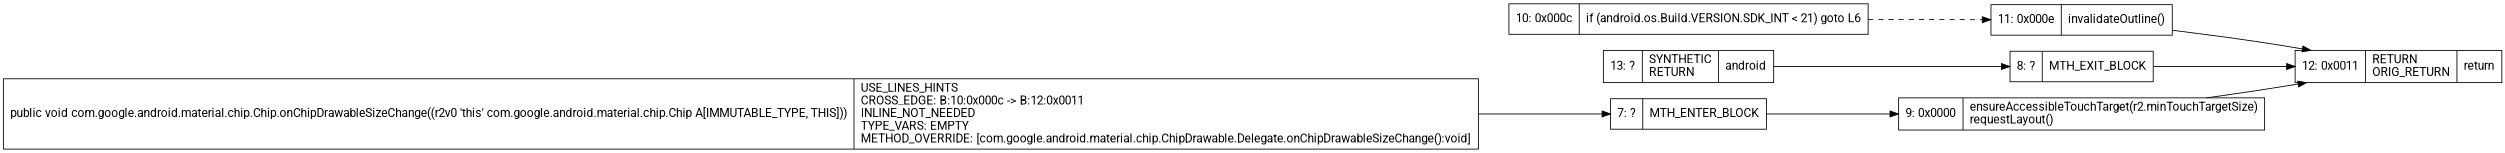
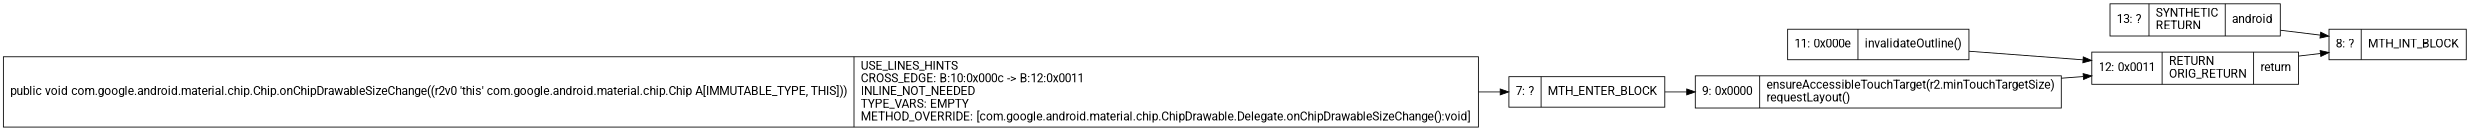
(1689, 19) -> none
(2098, 66) -> (2414, 44)
(2220, 67) -> (2310, 55)
